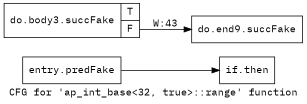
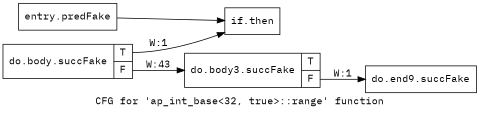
(166, 24) -> (343, 74)
none -> (68, 61)
